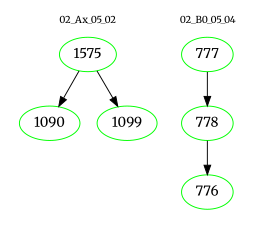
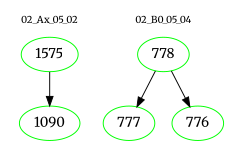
(207, 84) -> (148, 85)
(127, 123) -> none
